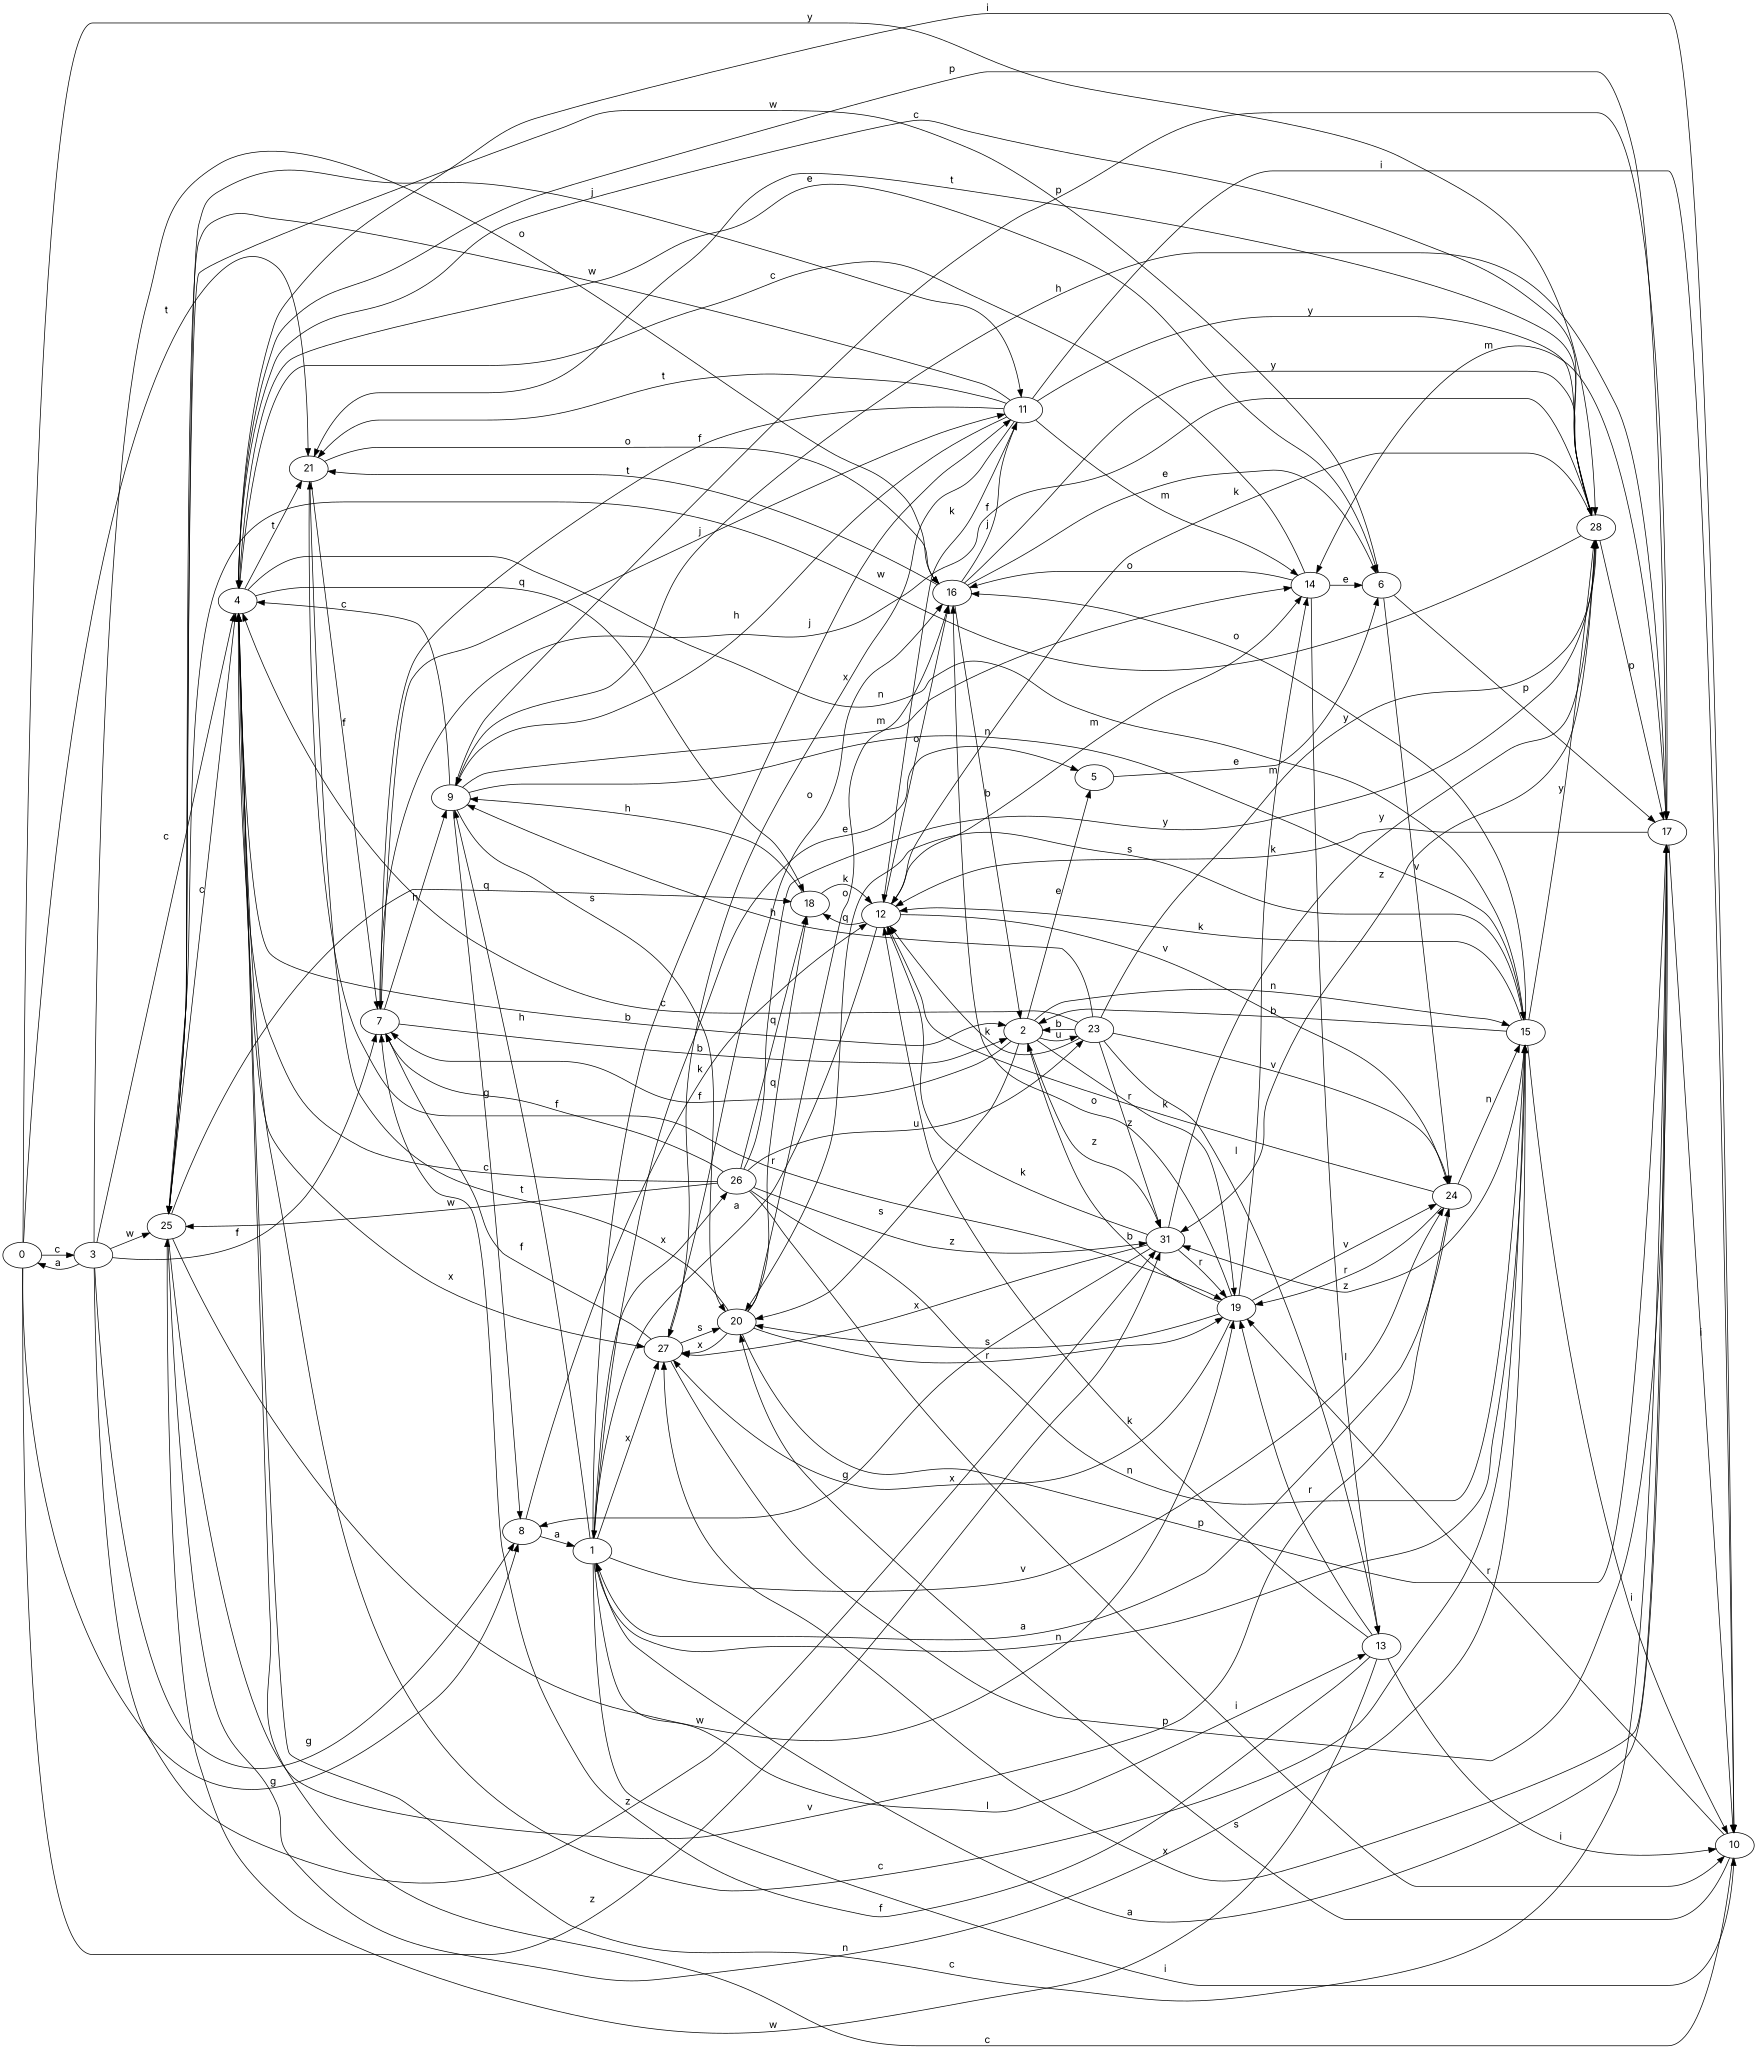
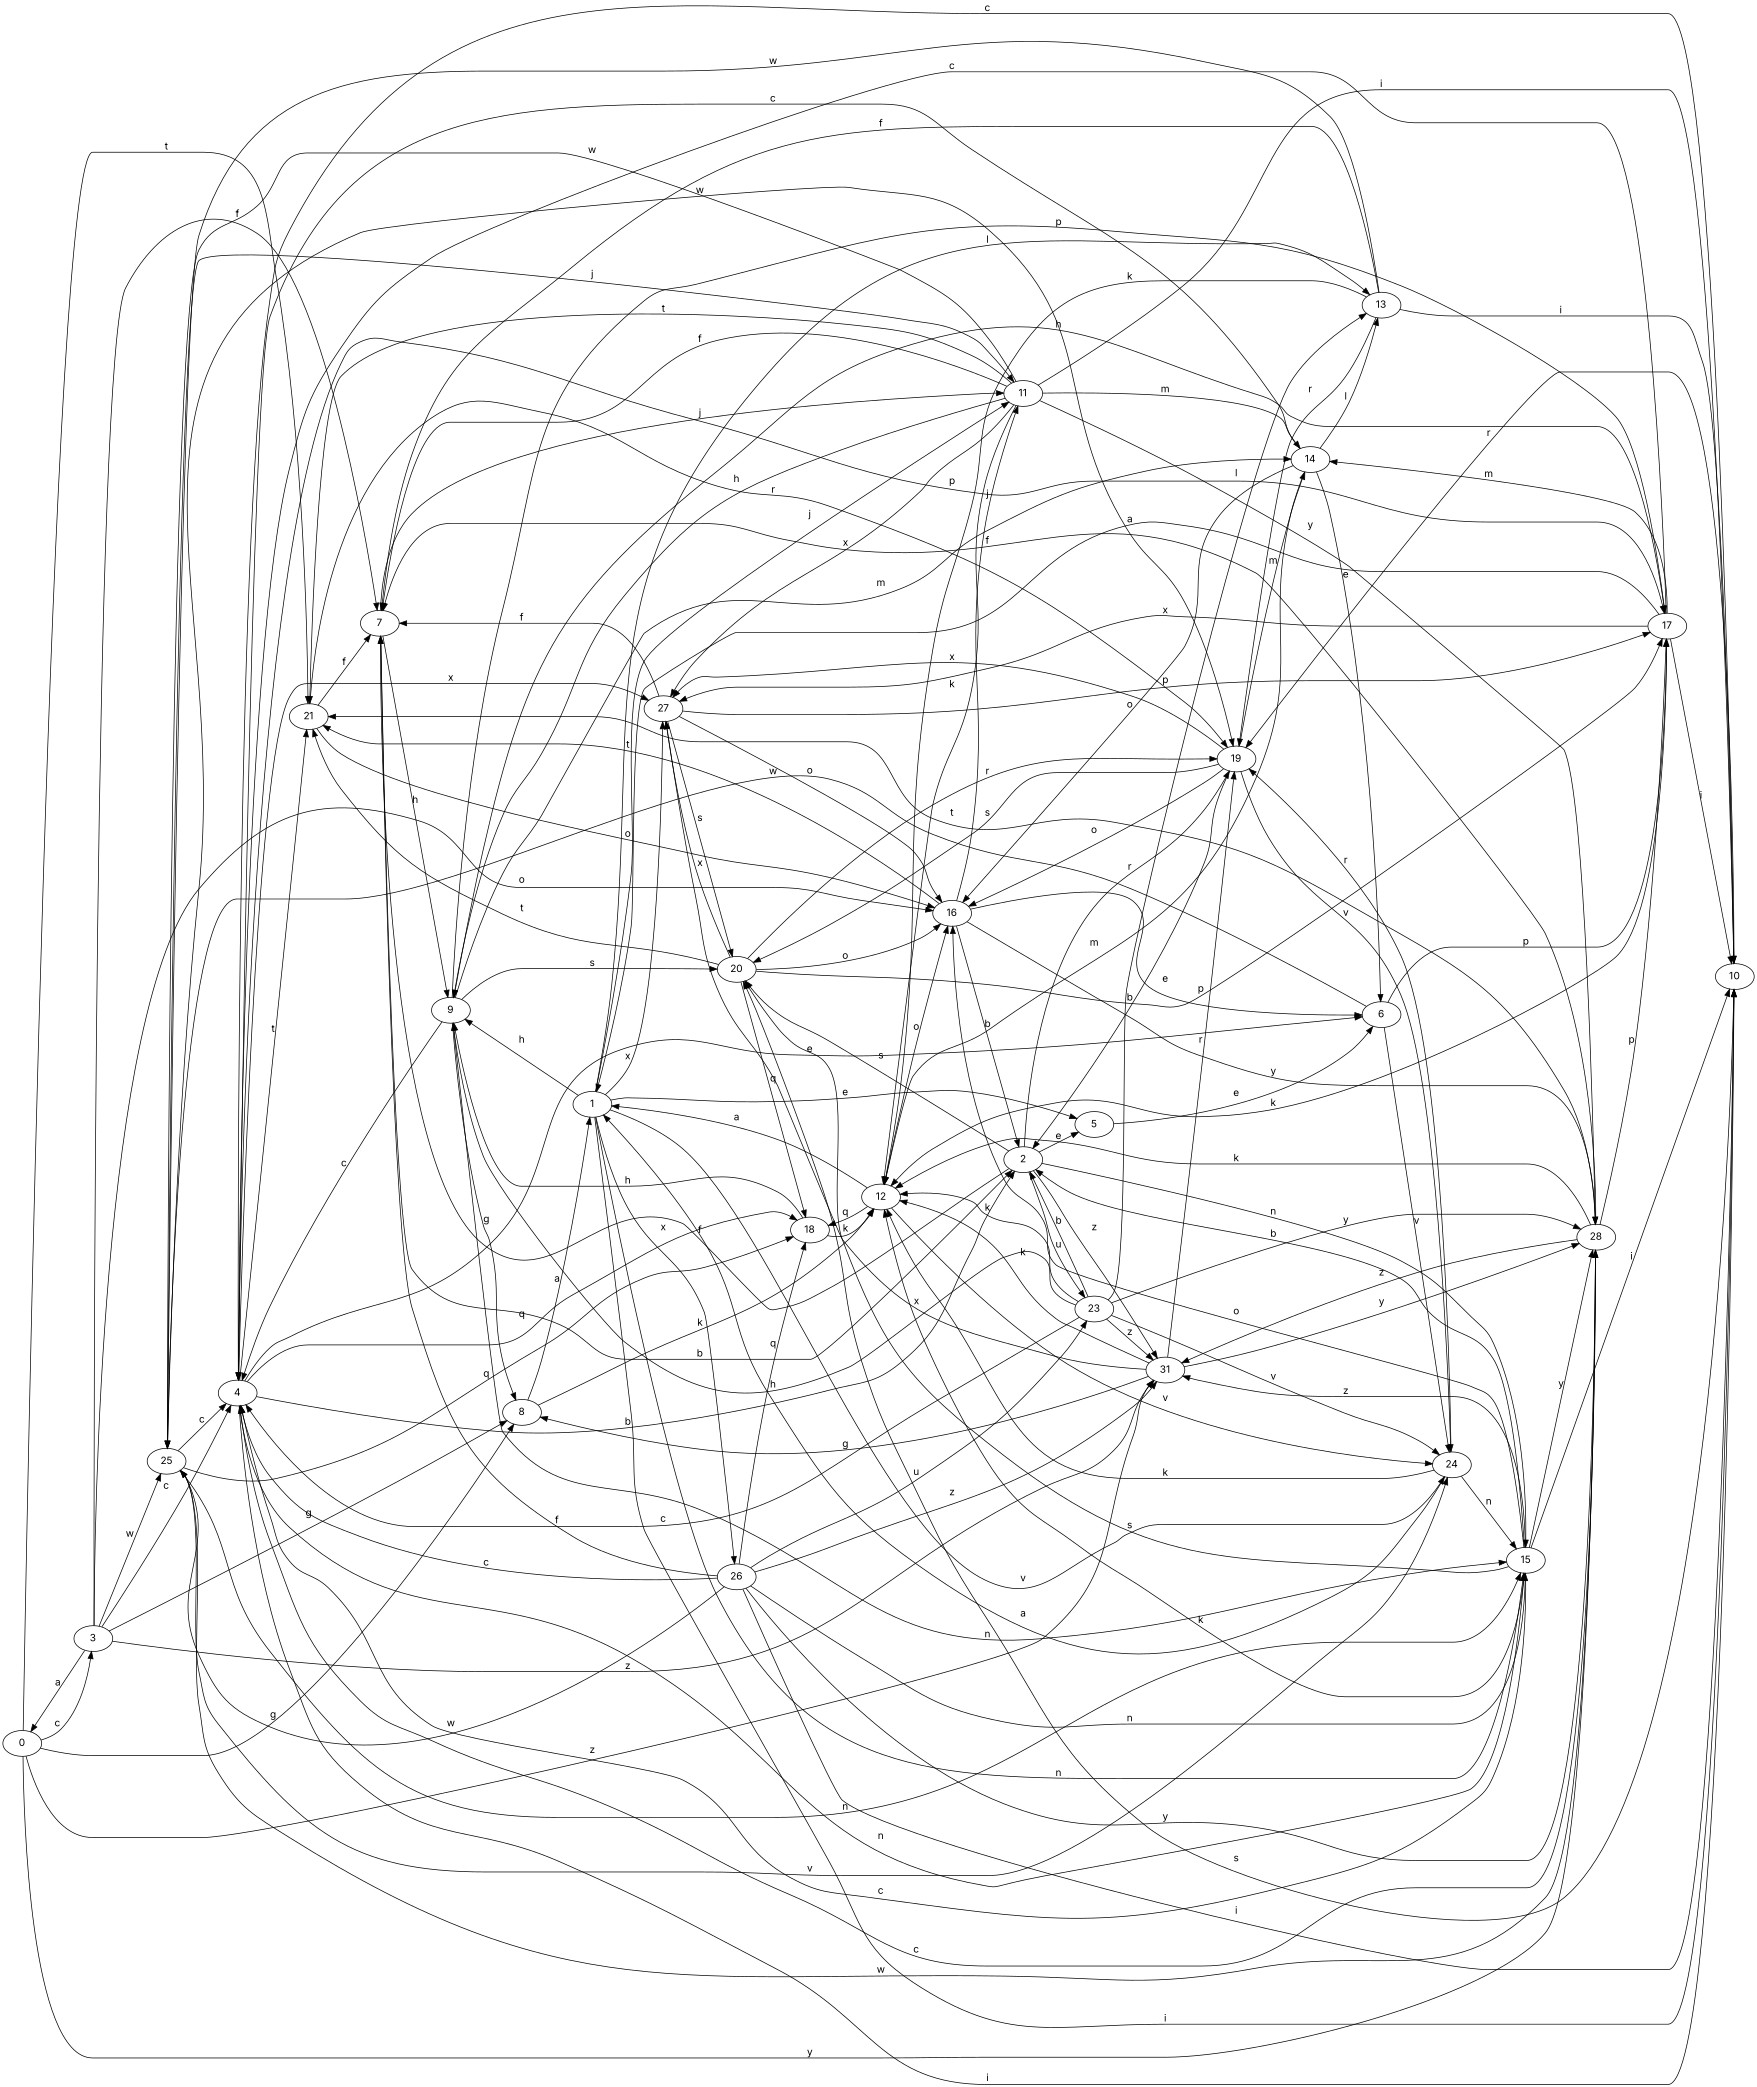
(1076, 754) -> (1188, 887)
